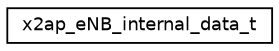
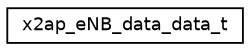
(140, 26) -> (125, 26)
